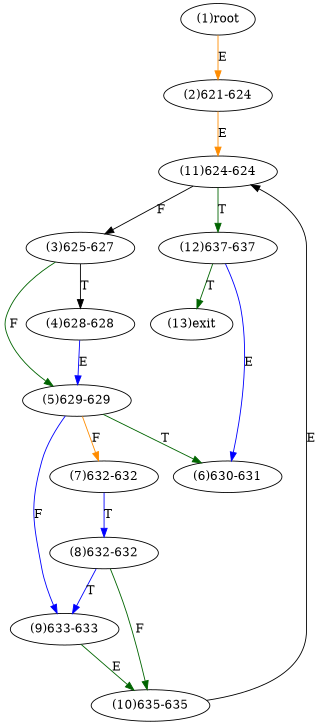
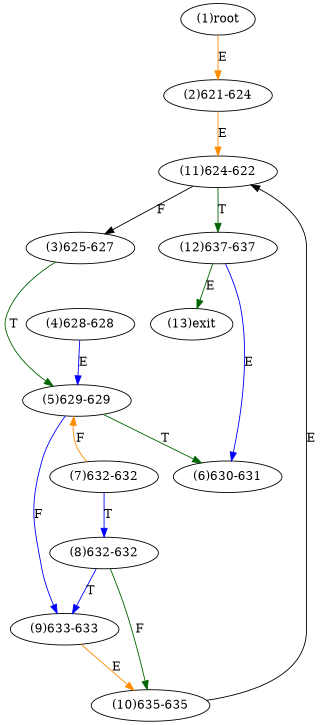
(218, 172) -> (218, 172)
(80, 282) -> none
(211, 286) -> (211, 286)
(14, 324) -> (14, 324)
(89, 434) -> (76, 445)
(104, 664) -> (104, 664)
